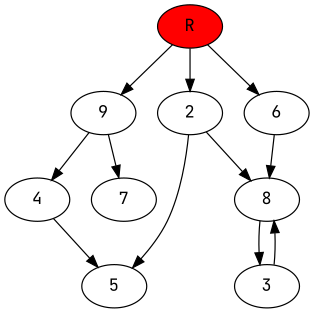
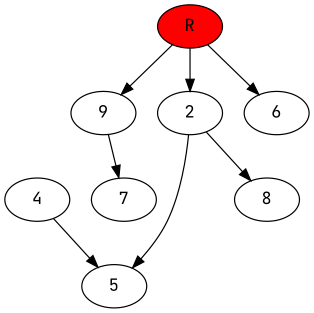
(273, 150) -> none
(74, 152) -> none
(267, 286) -> none
